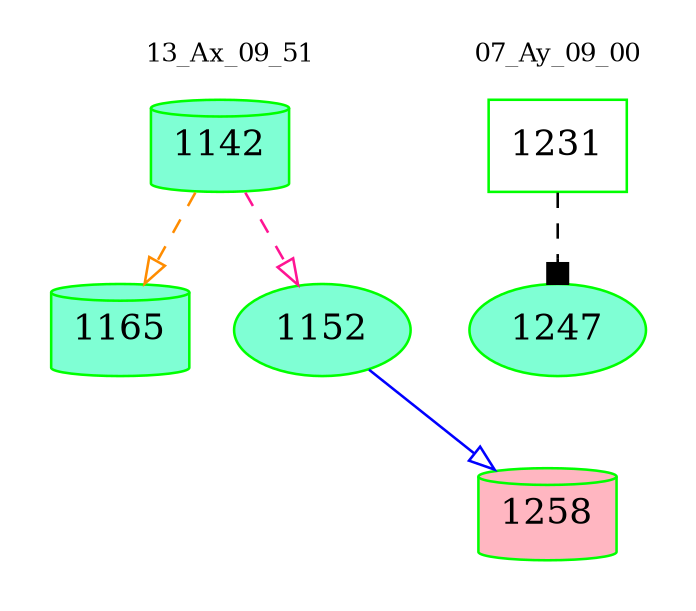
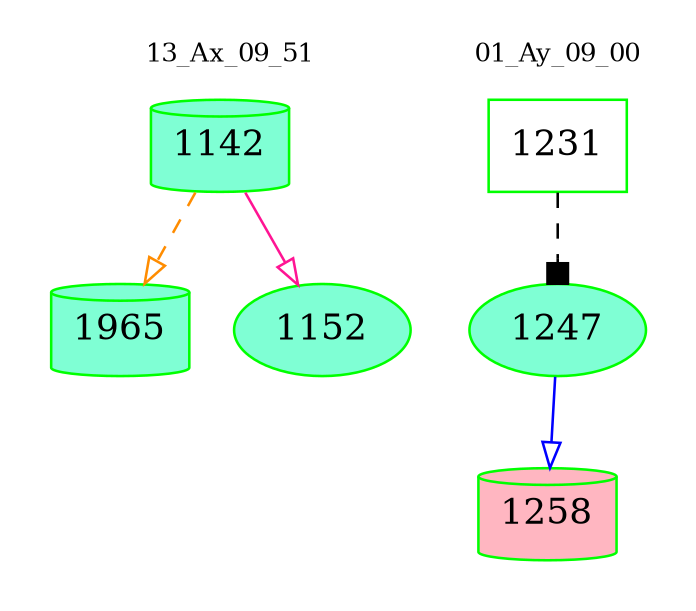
(558, 55) -> (558, 55)
(265, 227) -> (265, 227)
(120, 330) -> (120, 330)
(424, 414) -> (553, 410)
